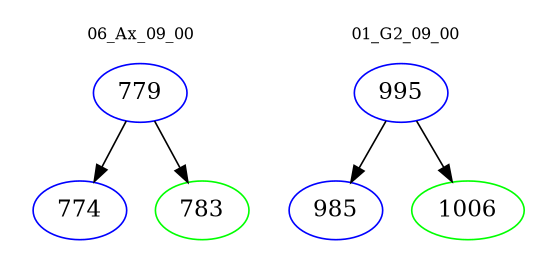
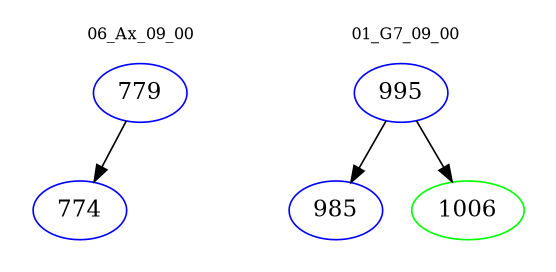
(406, 35) -> (406, 35)
(202, 210) -> none
